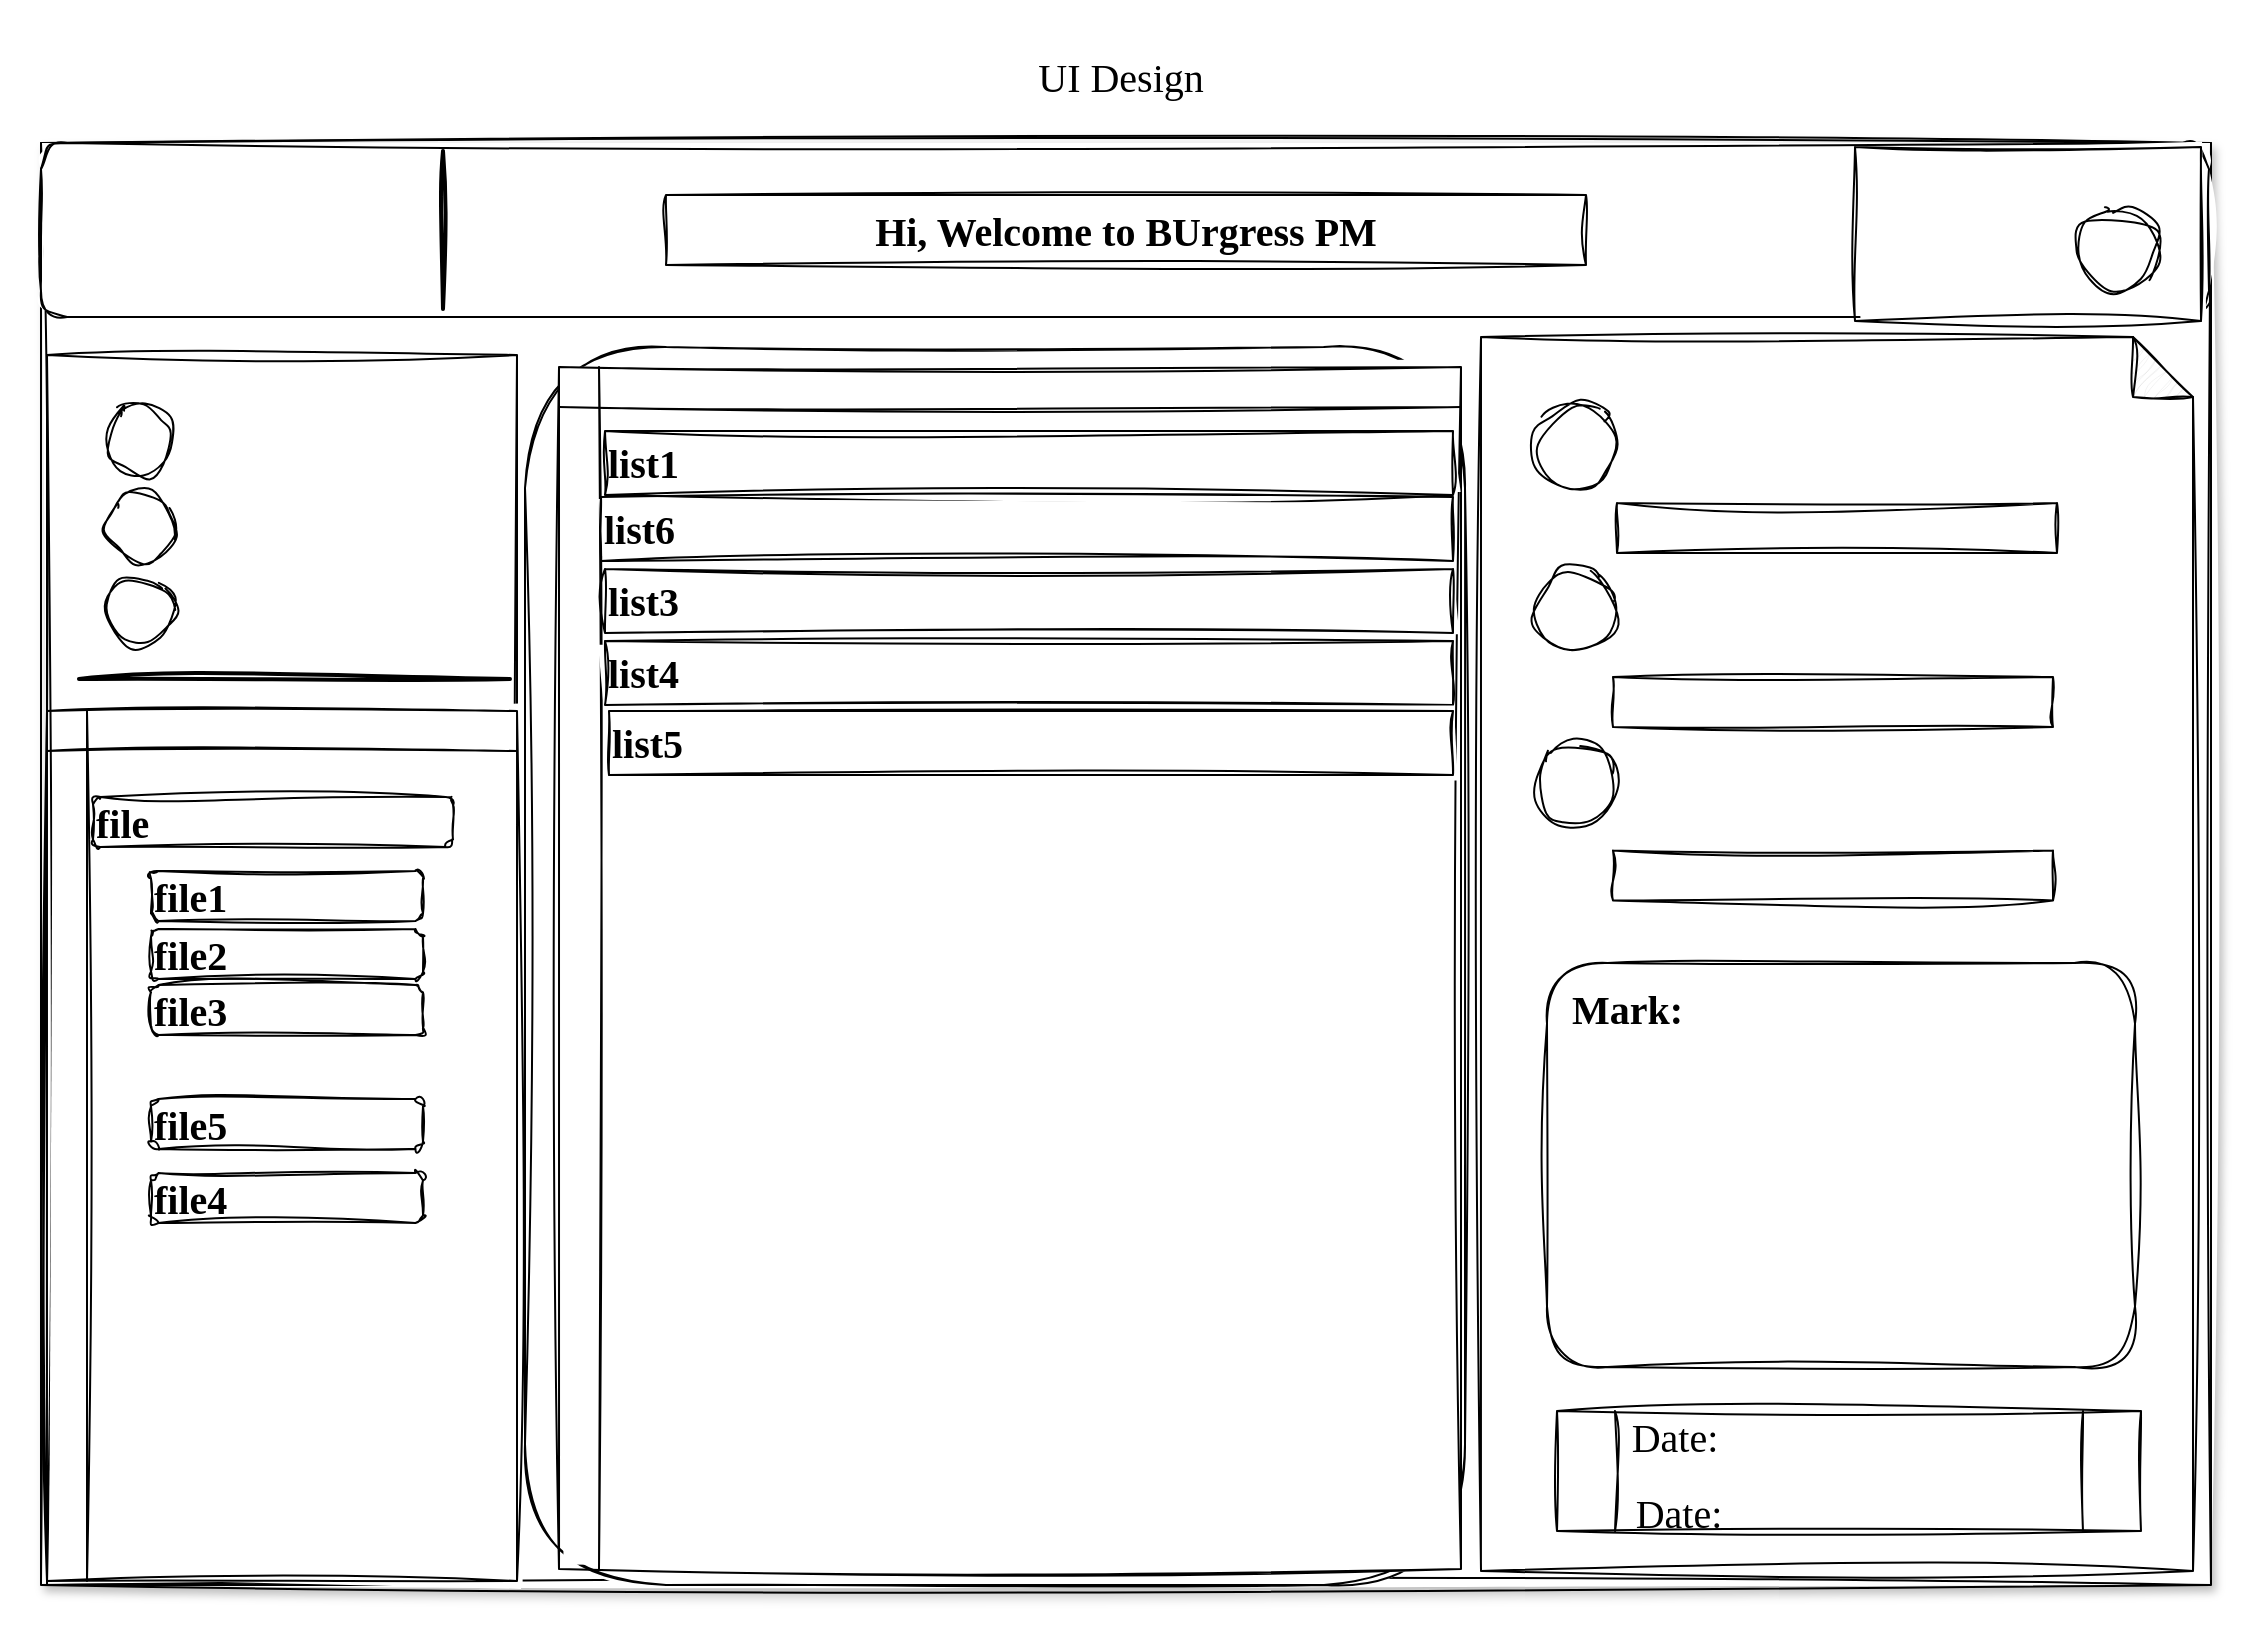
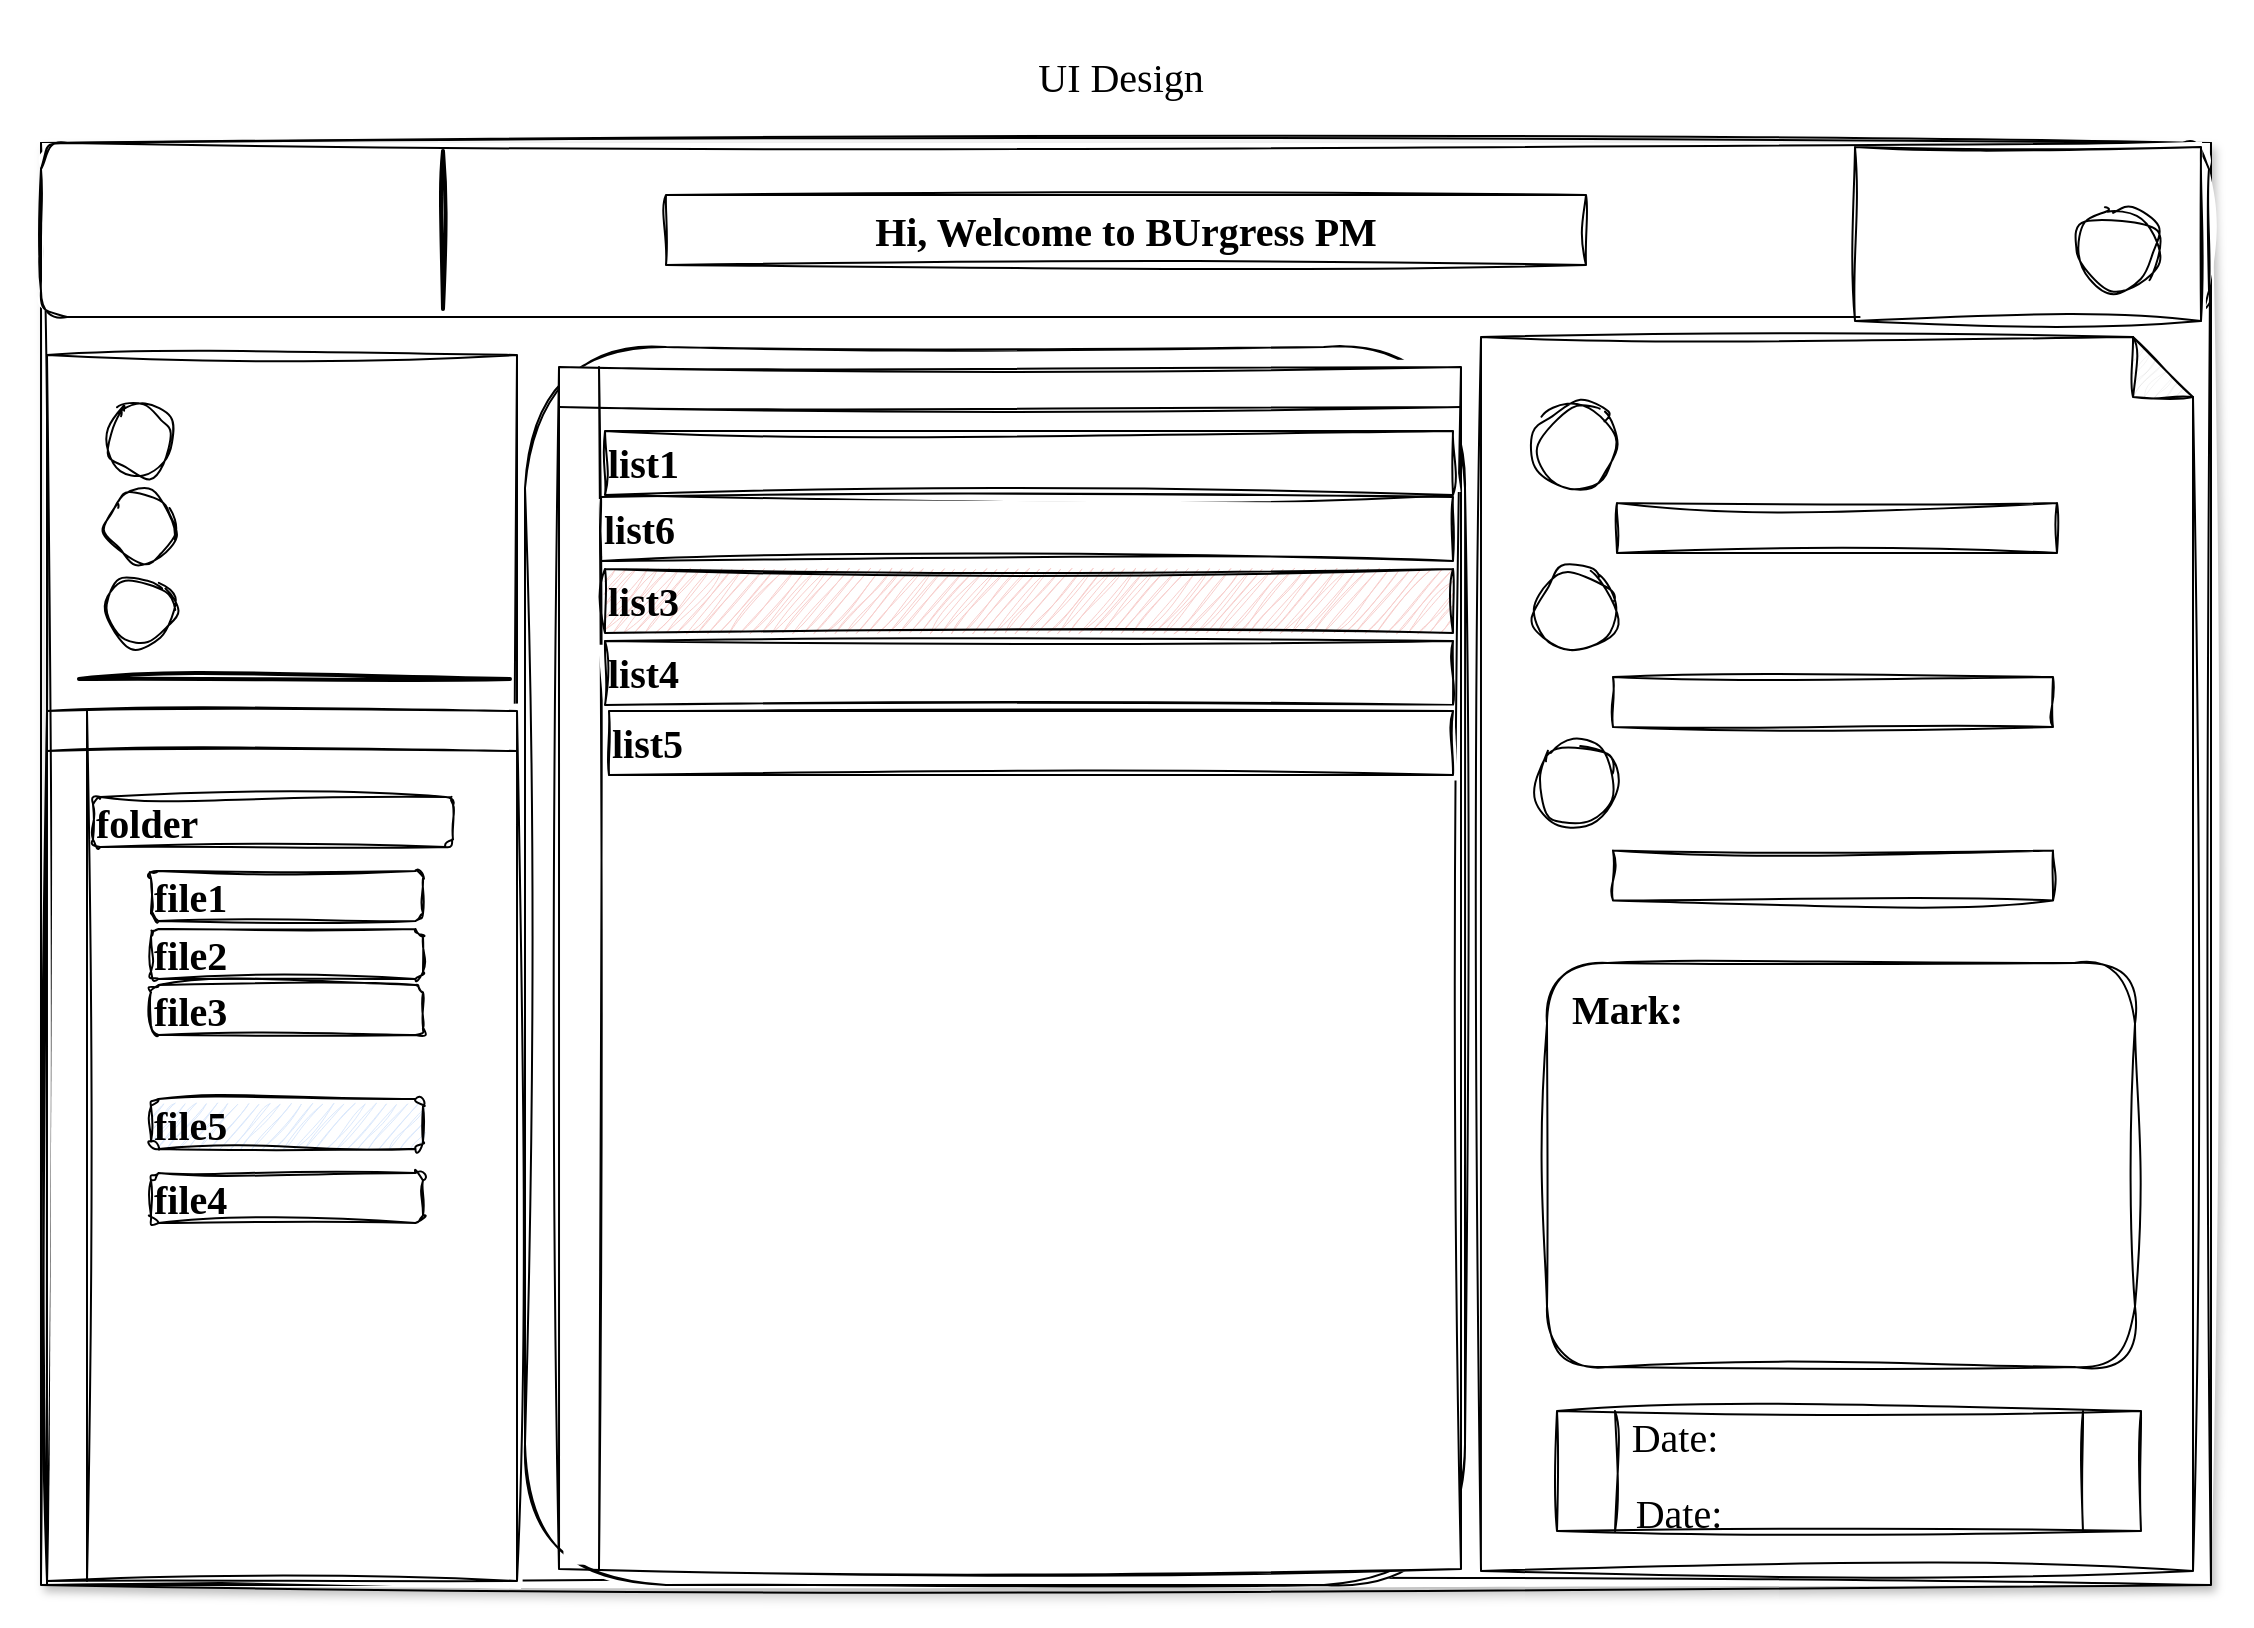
(1029, 601) -> (1029, 601)
(131, 823) -> (159, 823)
(287, 1124) -> (287, 1124)
